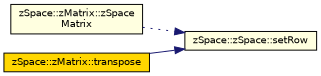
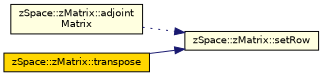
(77, 19) -> (77, 19)
(251, 41) -> (252, 41)
